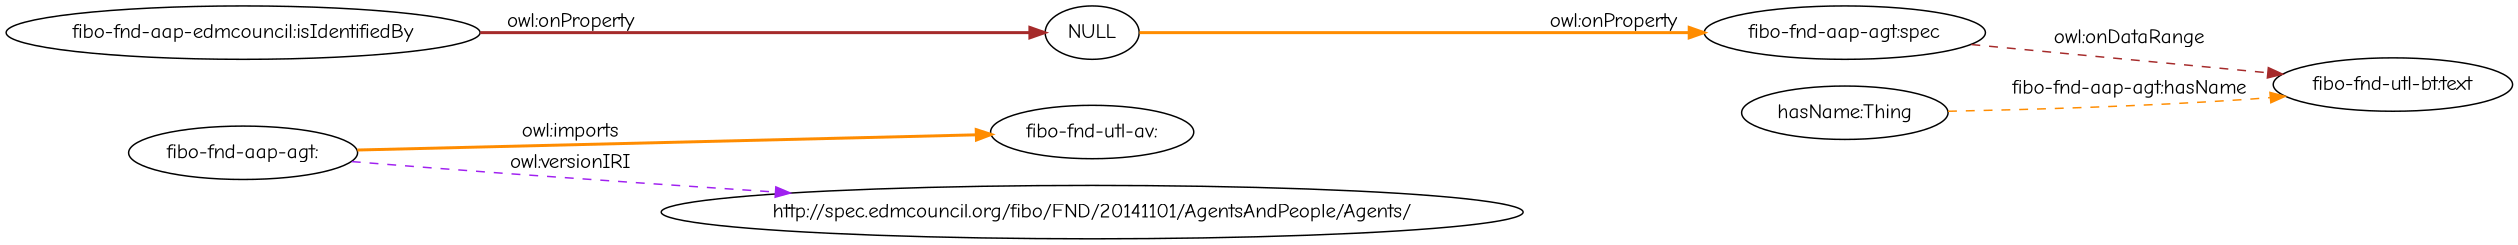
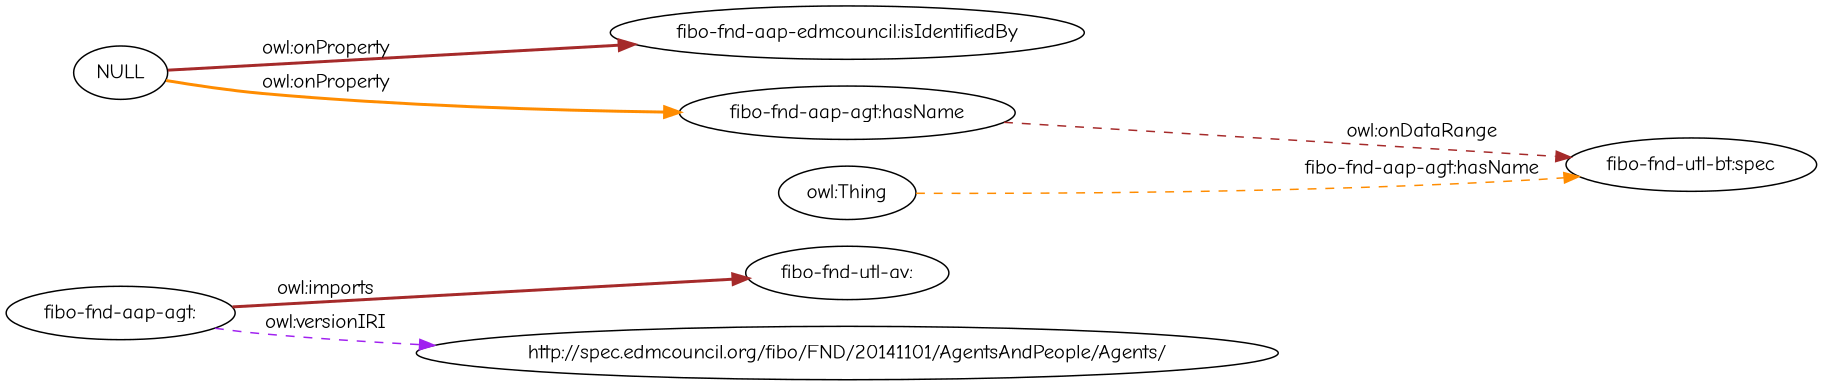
(755, 33) -> (394, 58)
(1845, 33) -> (847, 113)
(2393, 85) -> (1691, 165)
(1845, 113) -> (847, 193)
(667, 142) -> (483, 293)
